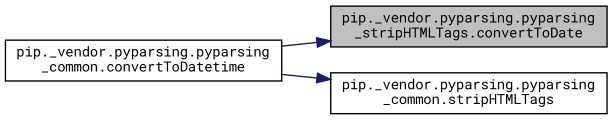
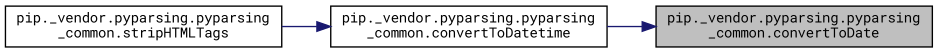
(469, 27) -> (794, 27)
(299, 76) -> (299, 27)
